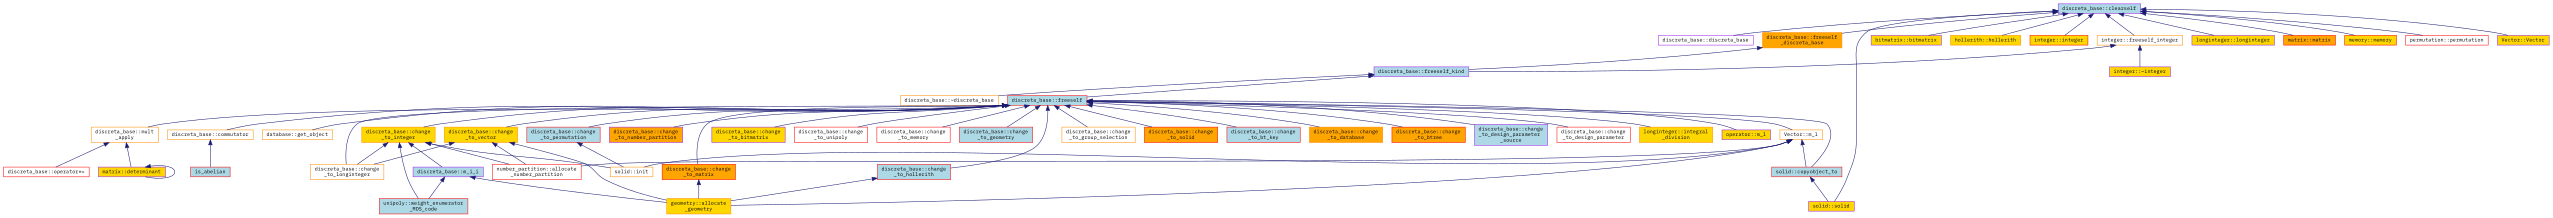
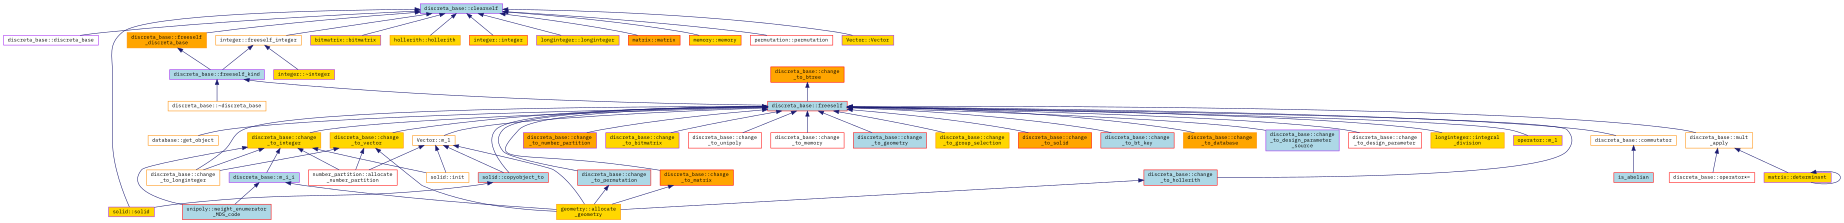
(1263, 110) -> (807, 94)
(1099, 135) -> (972, 140)
(603, 156) -> (600, 197)
